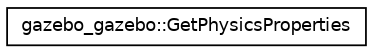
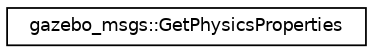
(187, 27) -> (187, 27)
